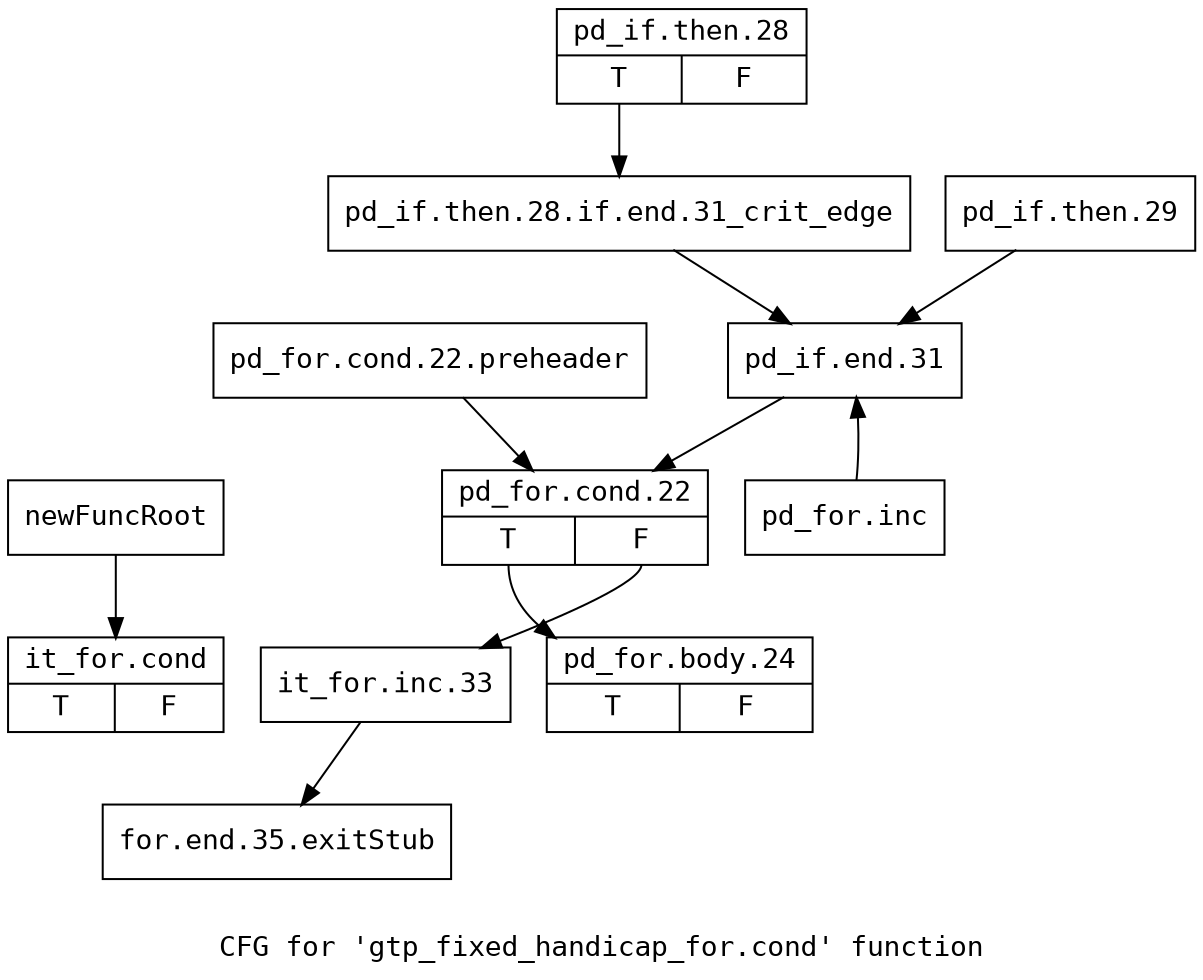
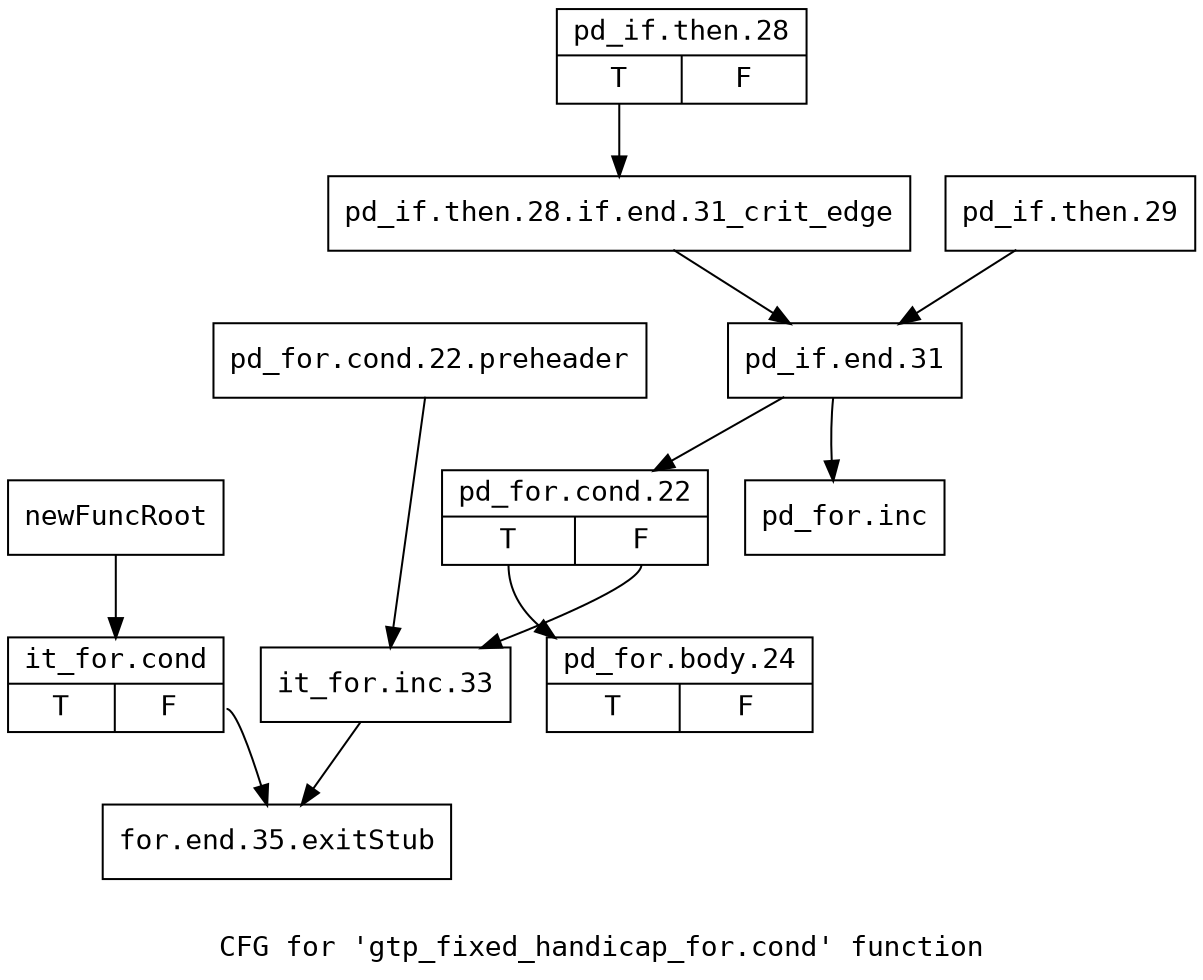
(491, 427) -> (409, 512)
(858, 449) -> (831, 429)
none -> (248, 745)
